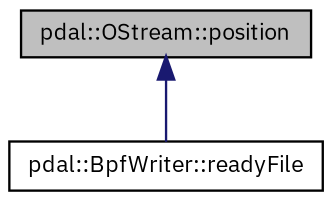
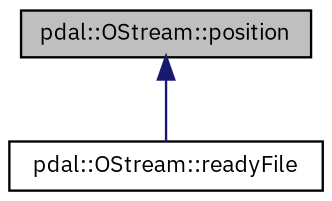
(166, 166) -> (166, 166)
